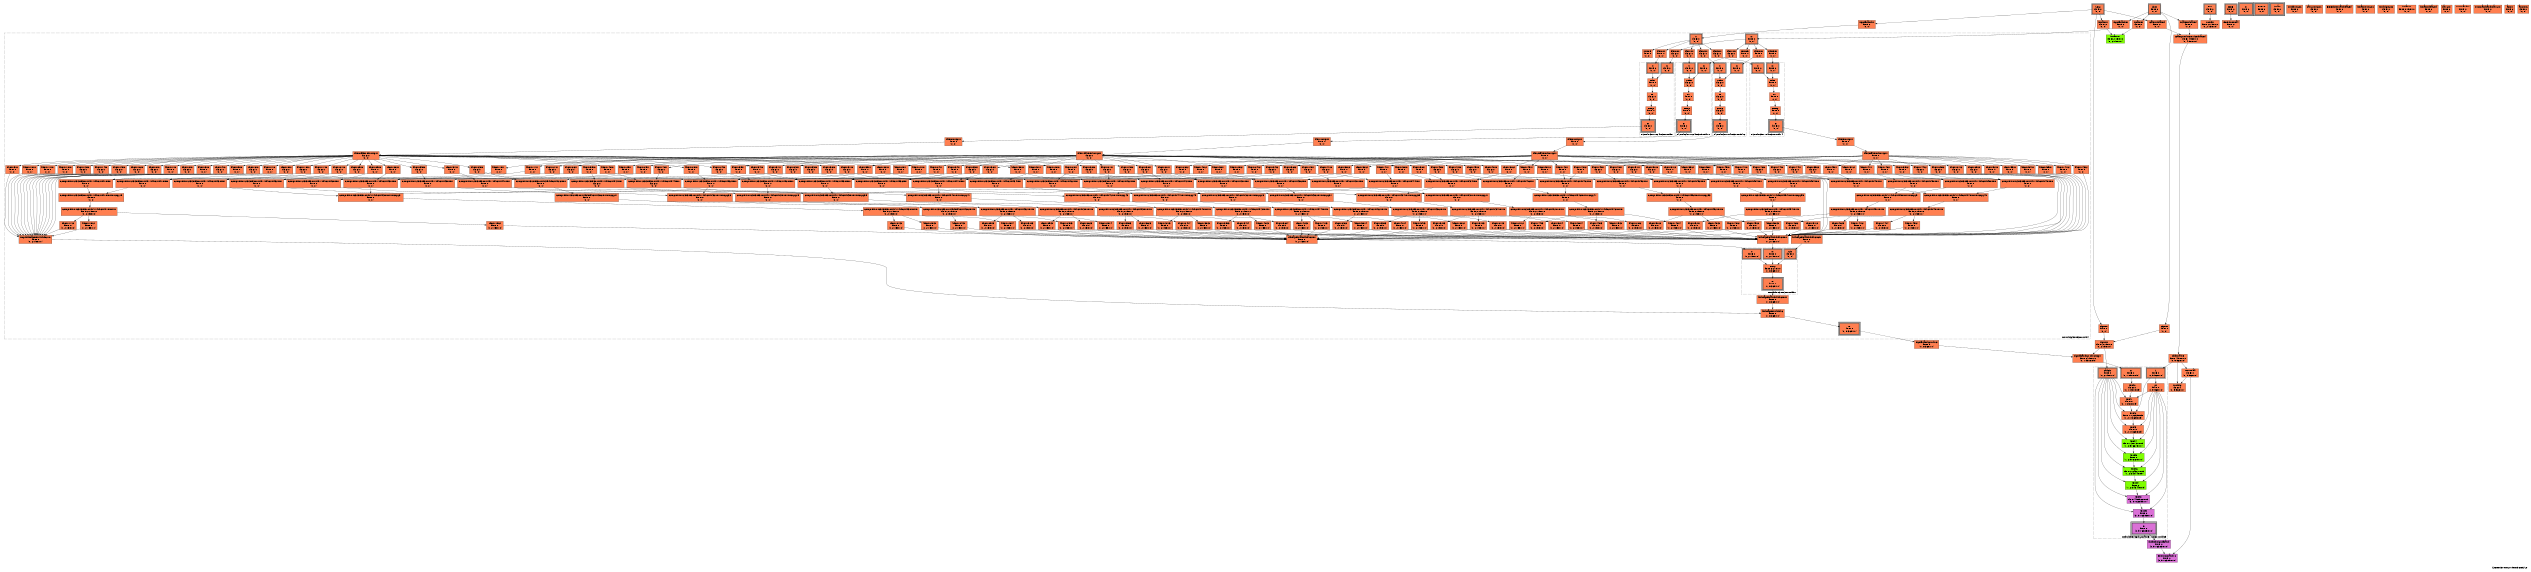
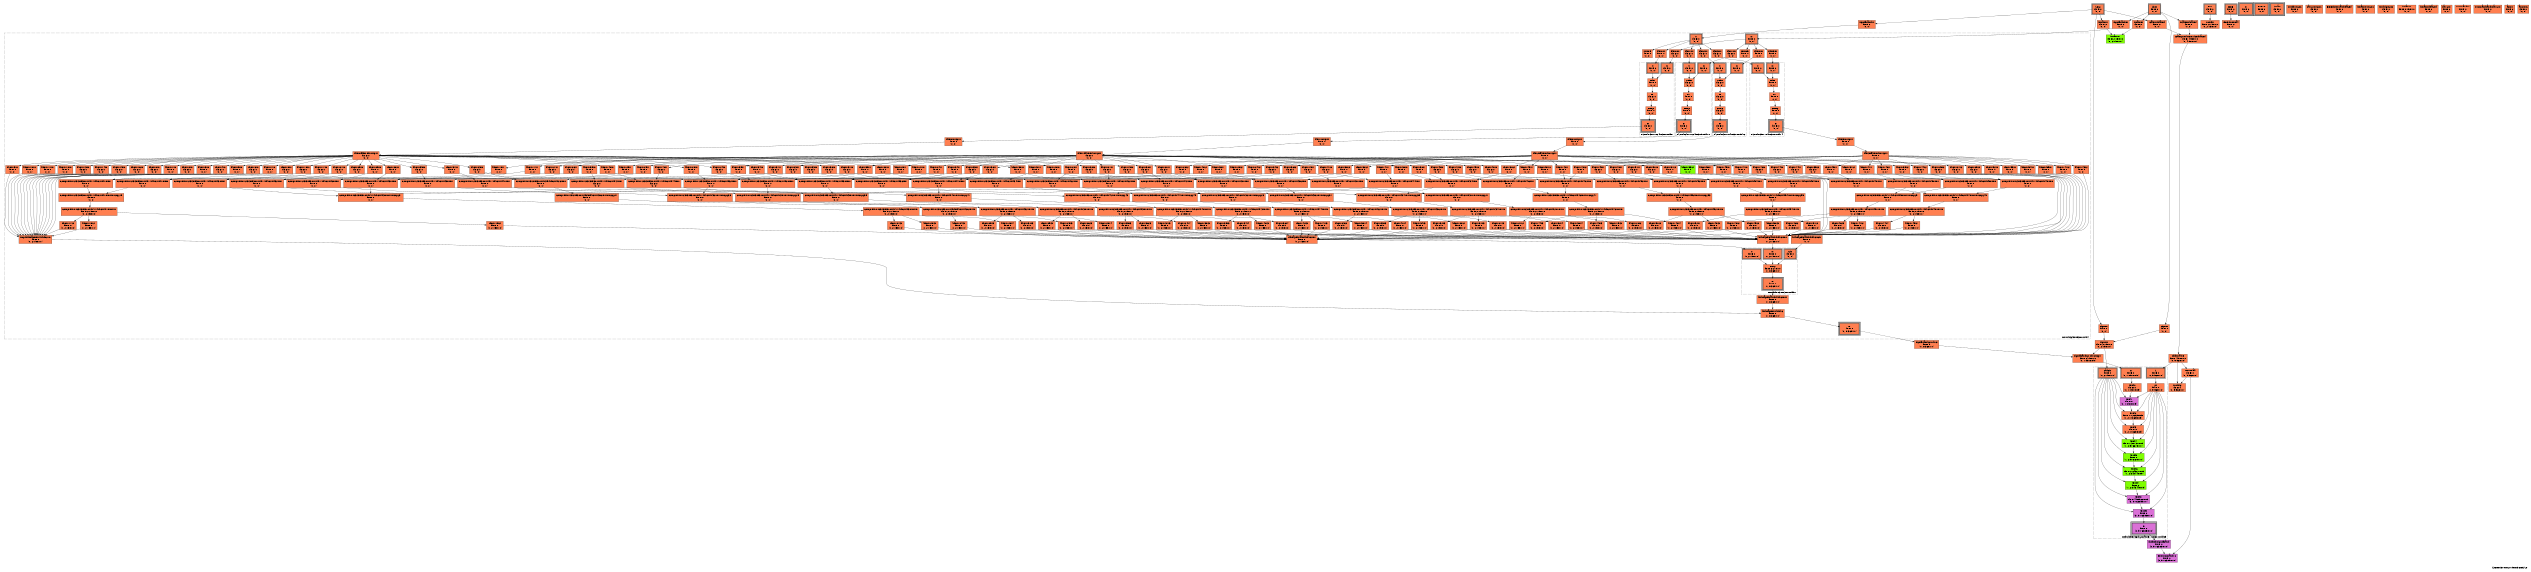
(1688, 170) -> (1688, 170)
(2143, 393) -> (2145, 401)
(2129, 402) -> (2129, 402)
